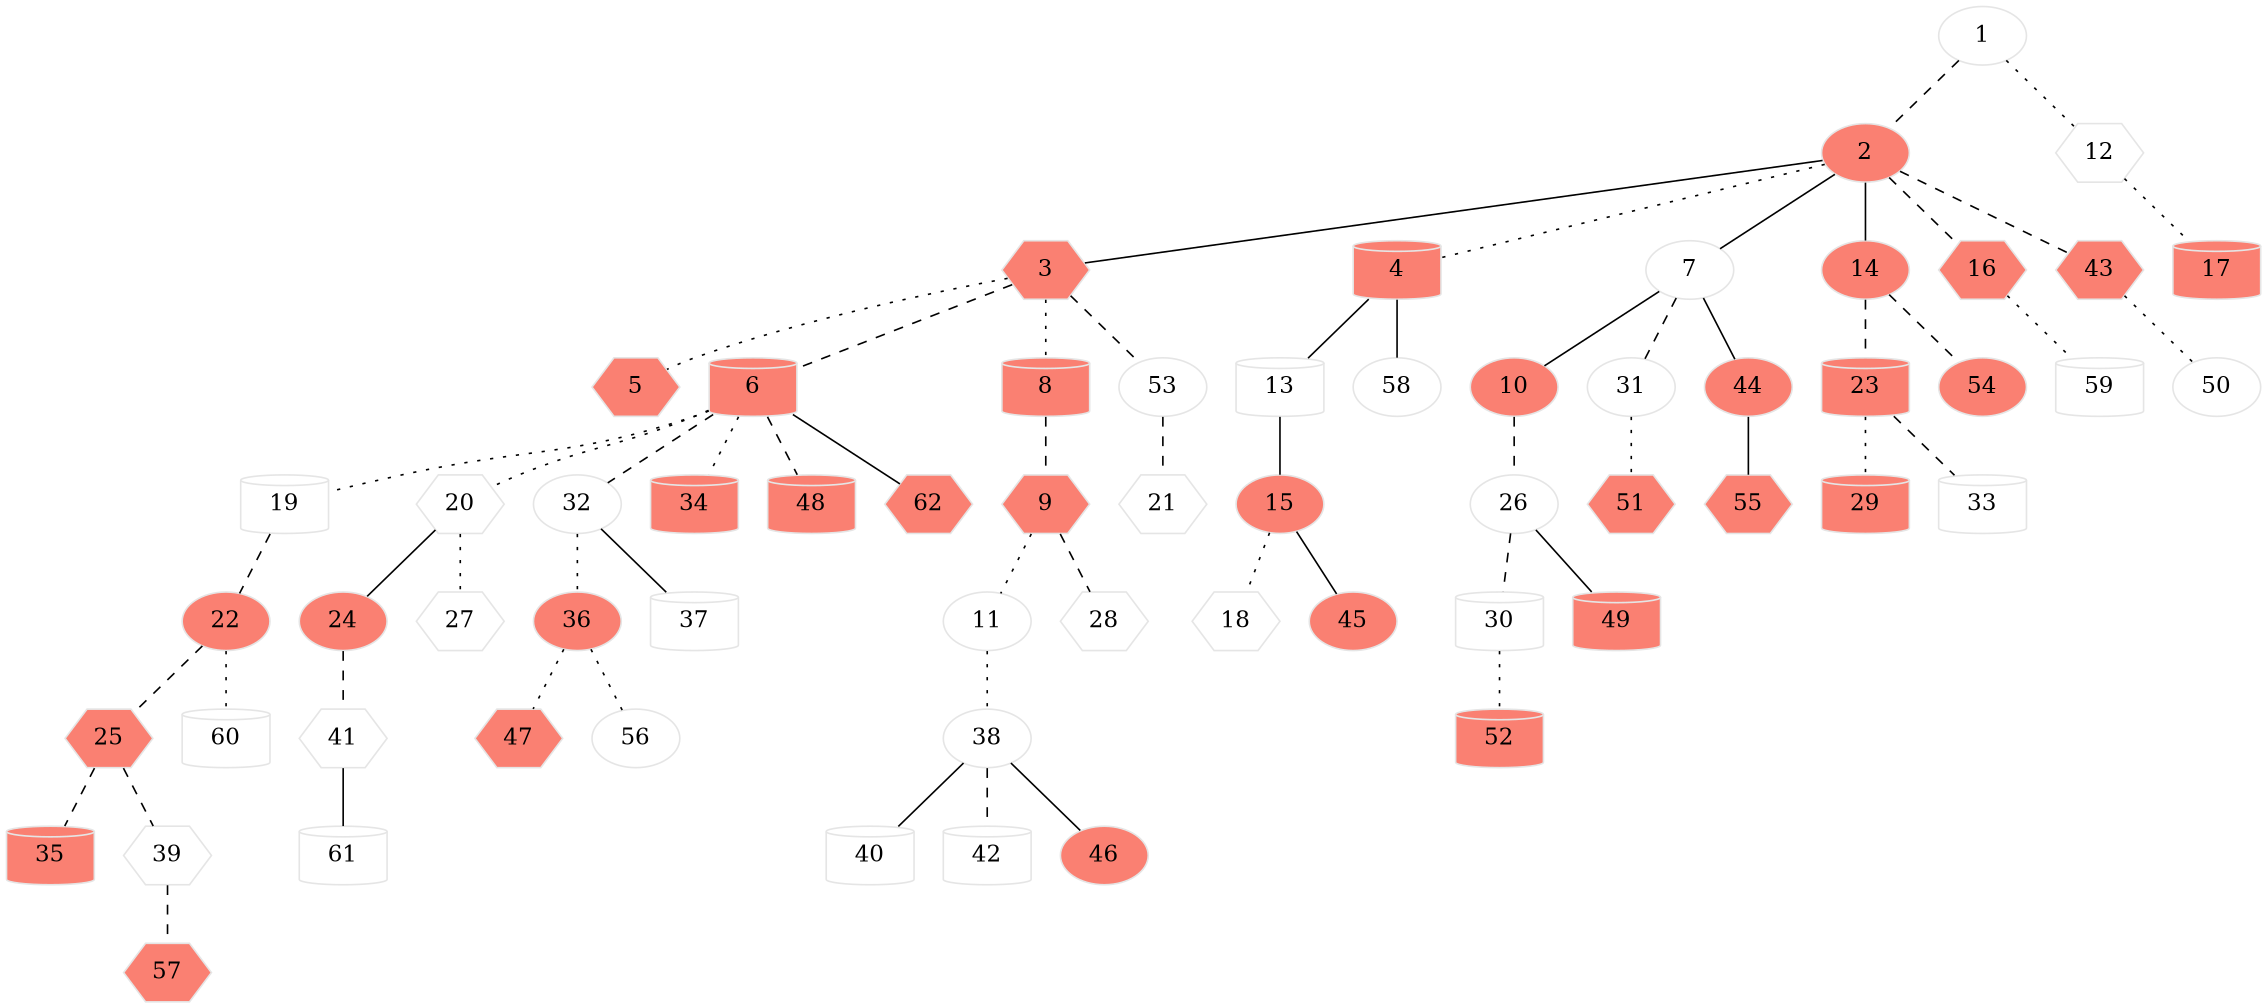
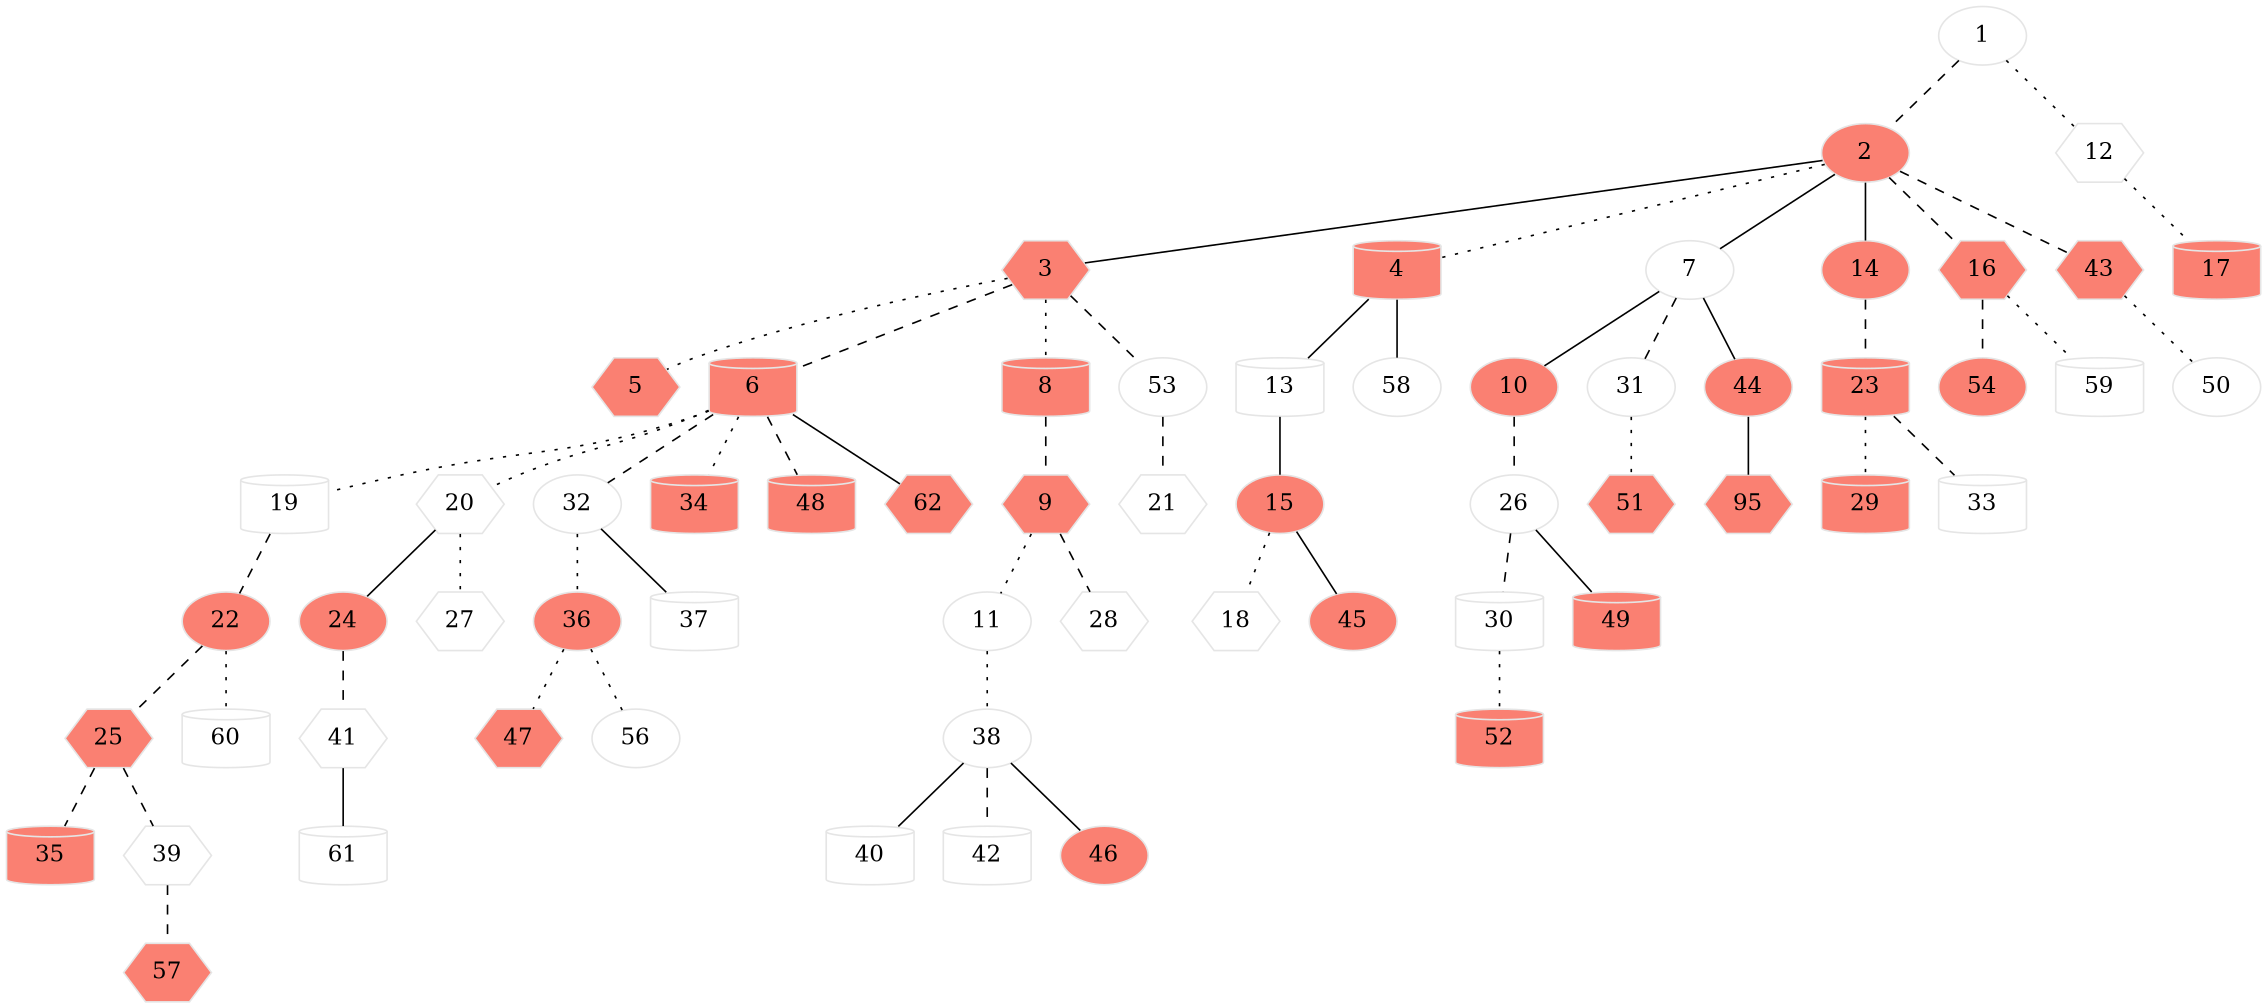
(1924, 328) -> (1983, 329)
(1748, 504) -> (1748, 504)
